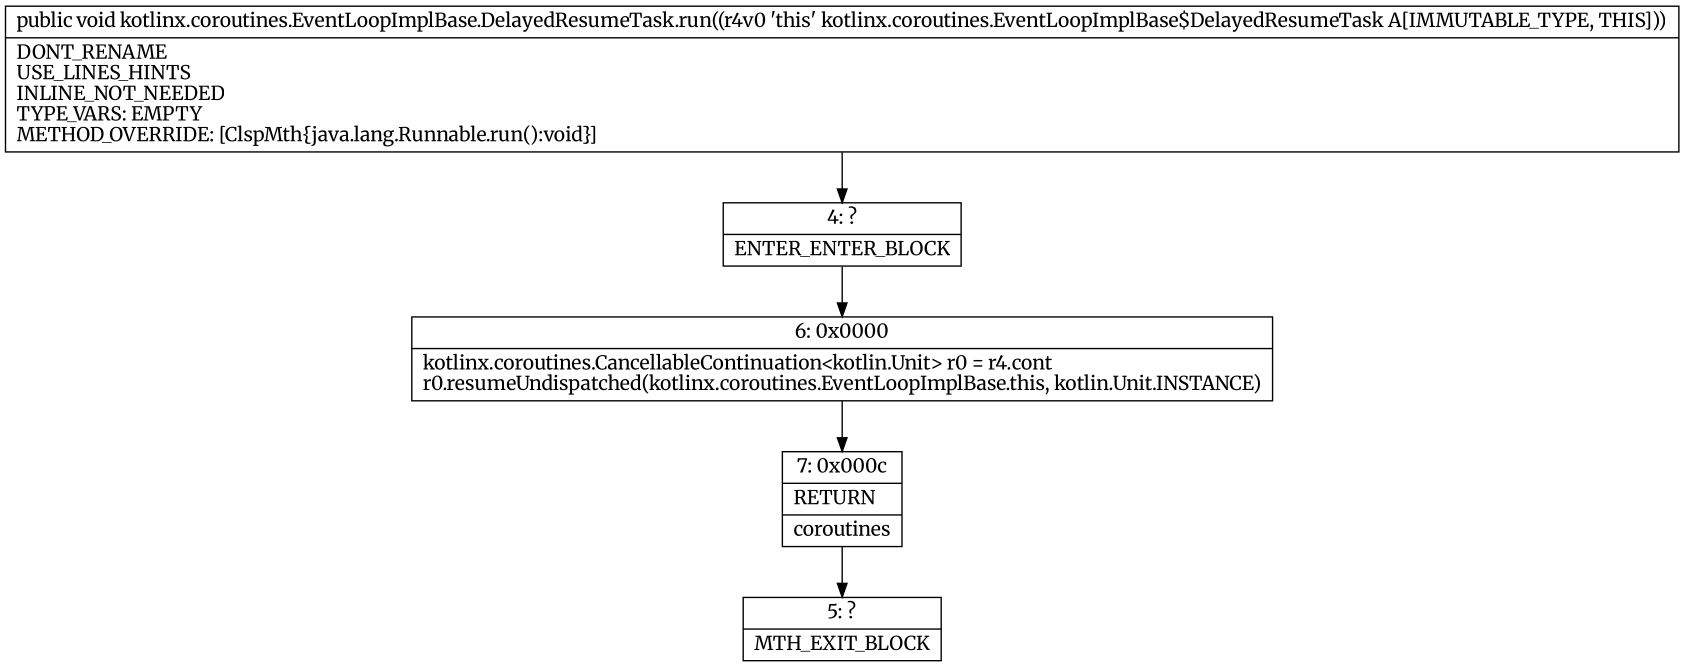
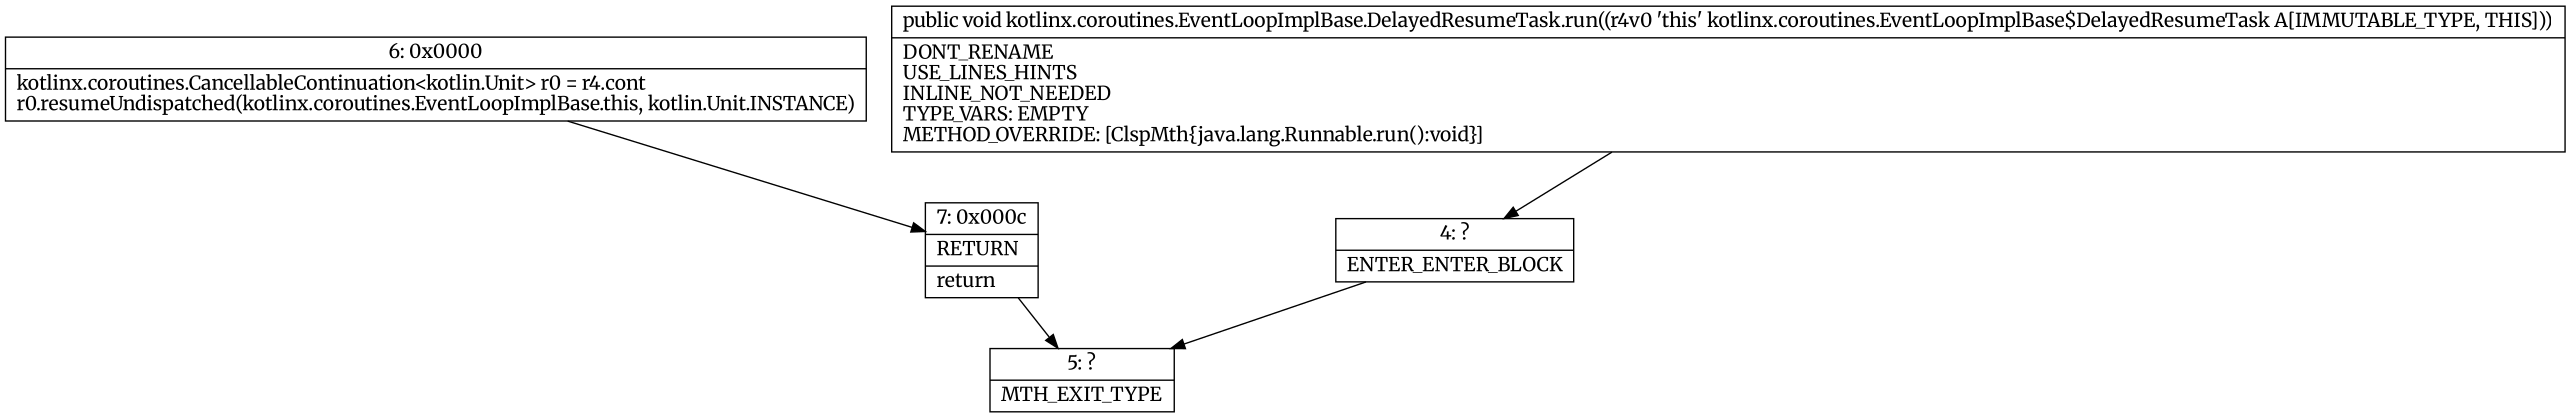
(842, 285) -> (1275, 313)
(842, 530) -> (966, 281)
(842, 644) -> (1082, 395)
